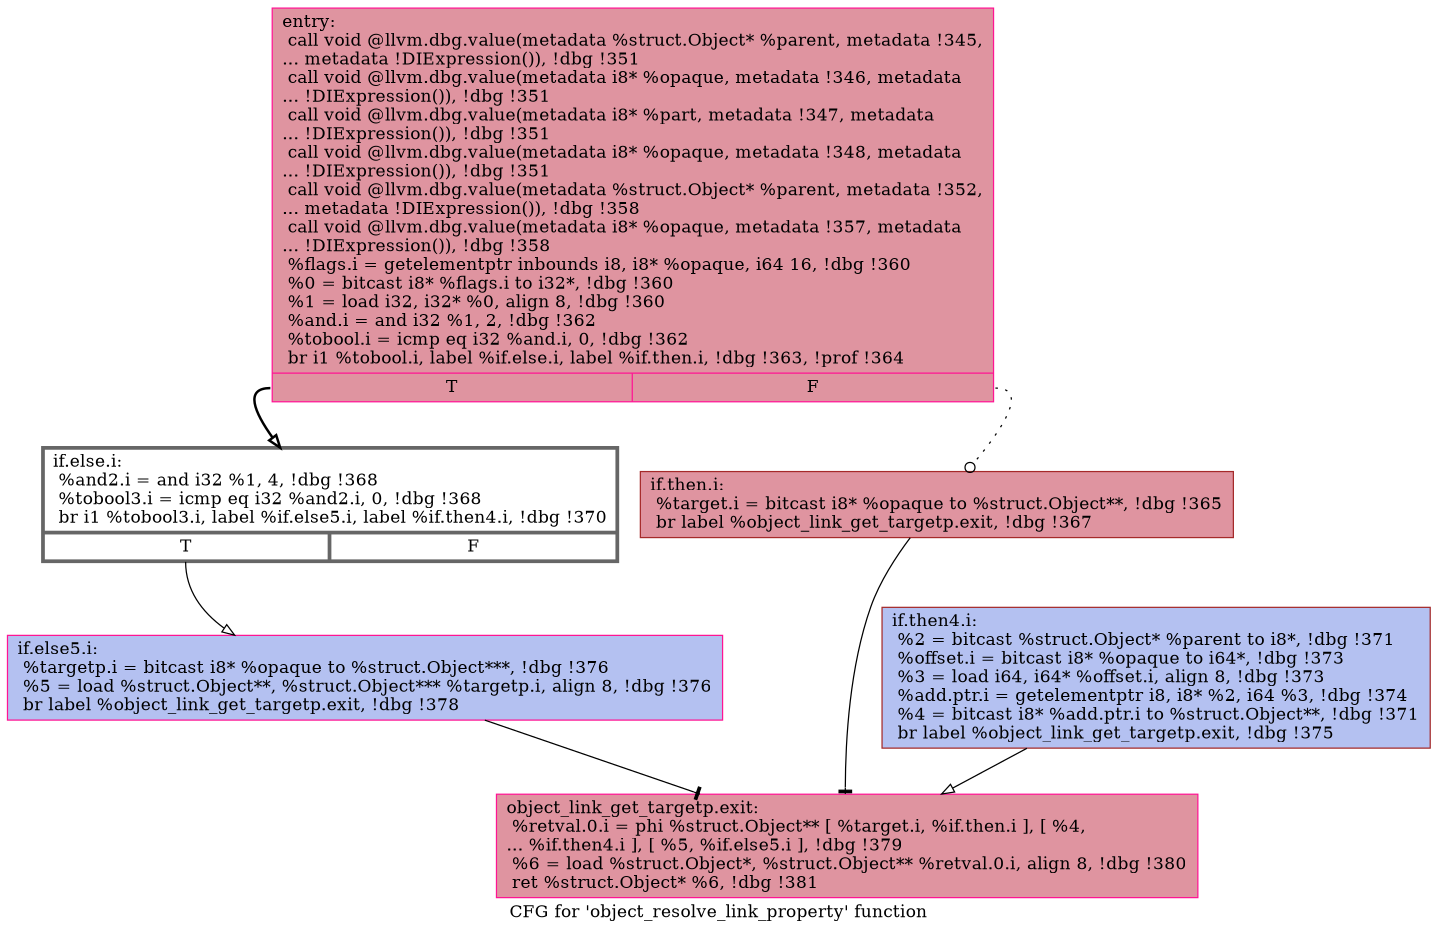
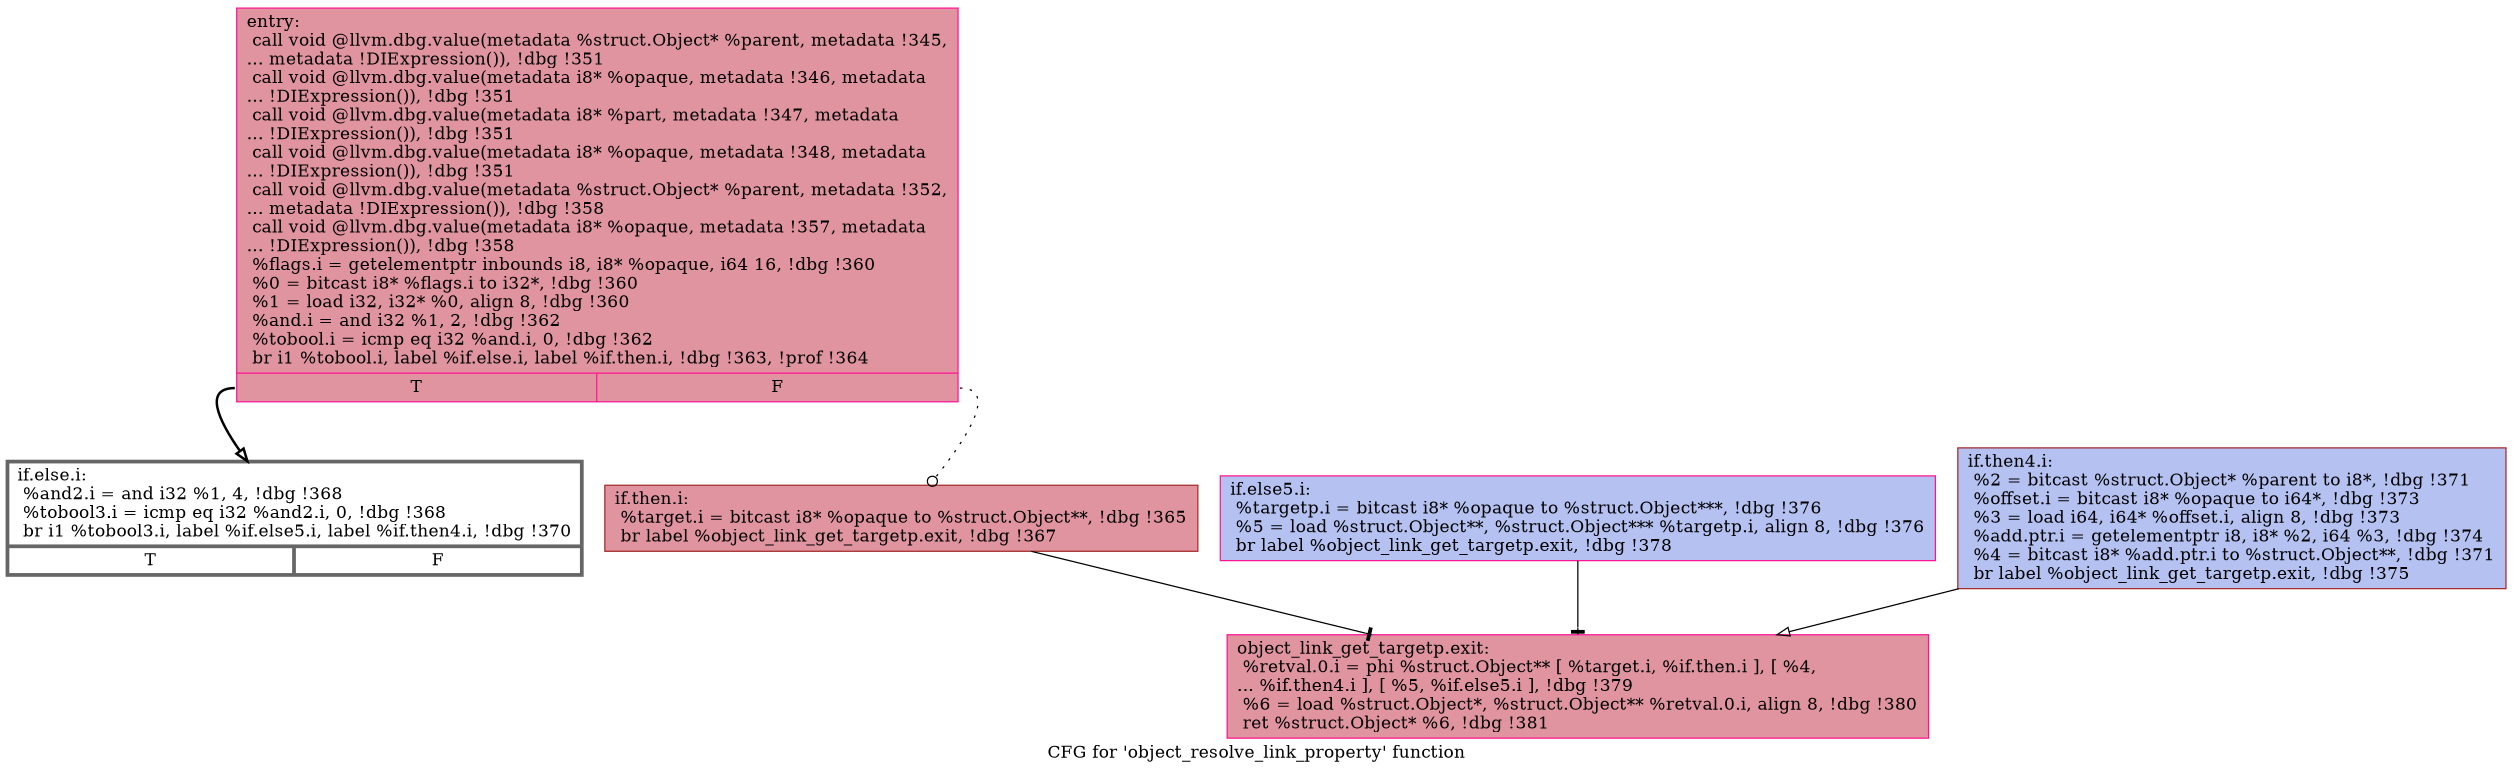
(197, 600) -> none
